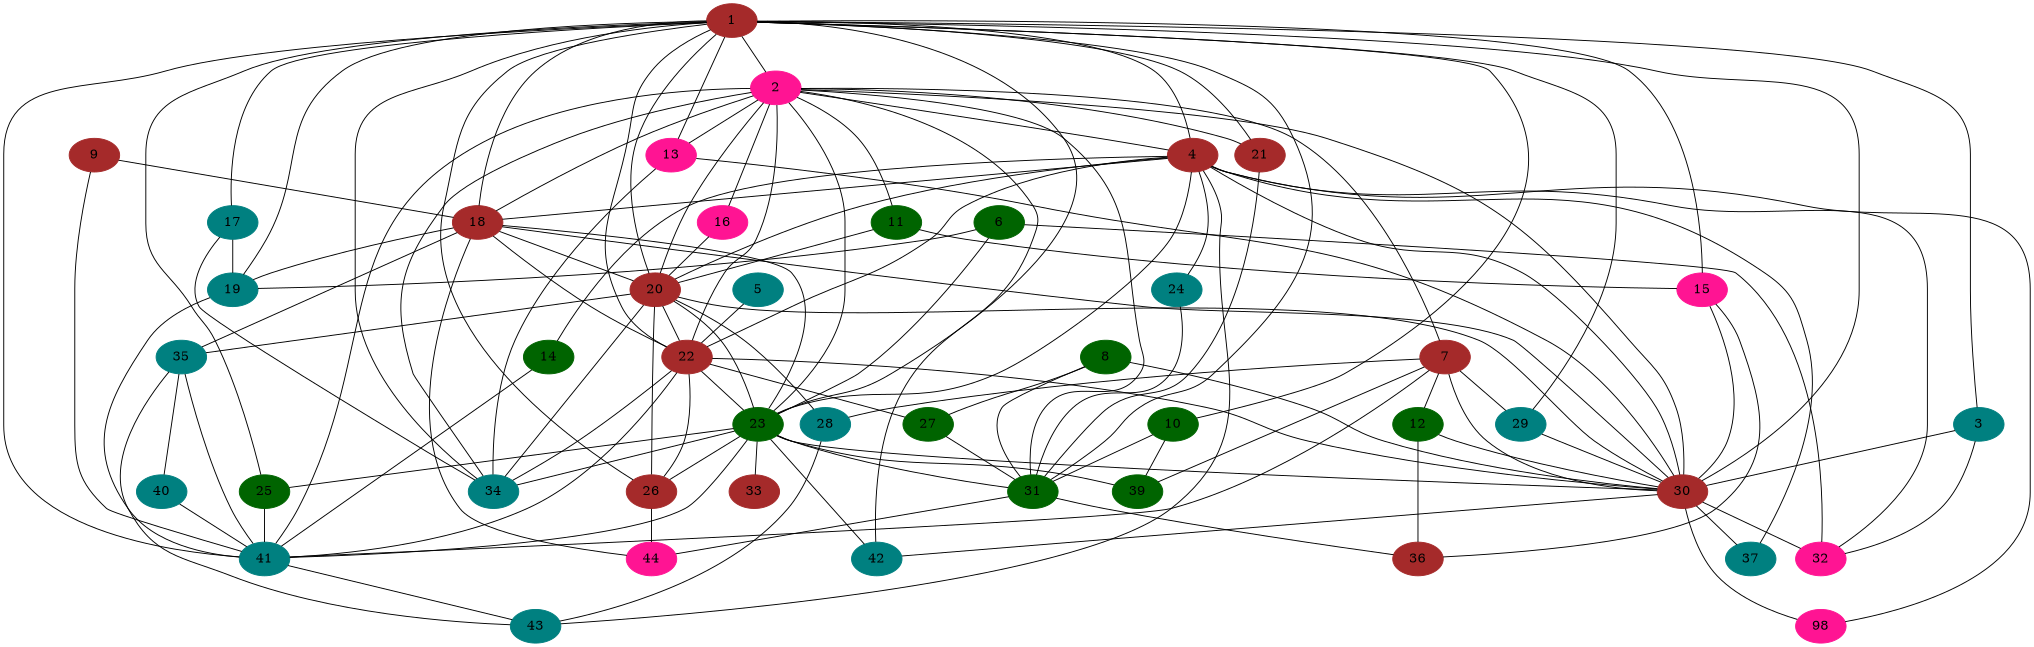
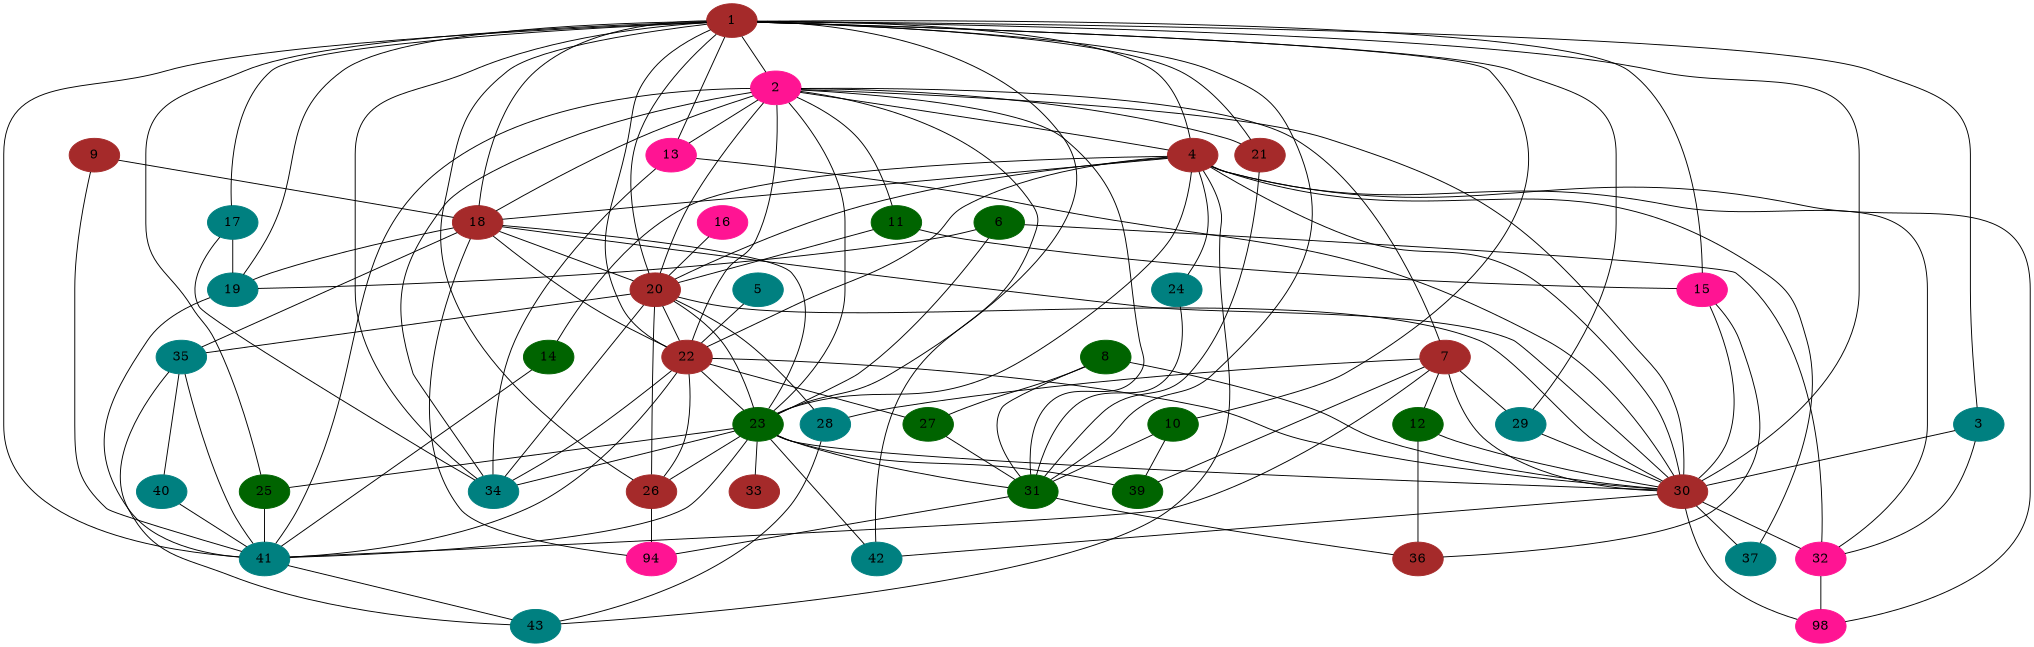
(749, 155) -> none
(652, 559) -> (652, 559)
none -> (1821, 593)
